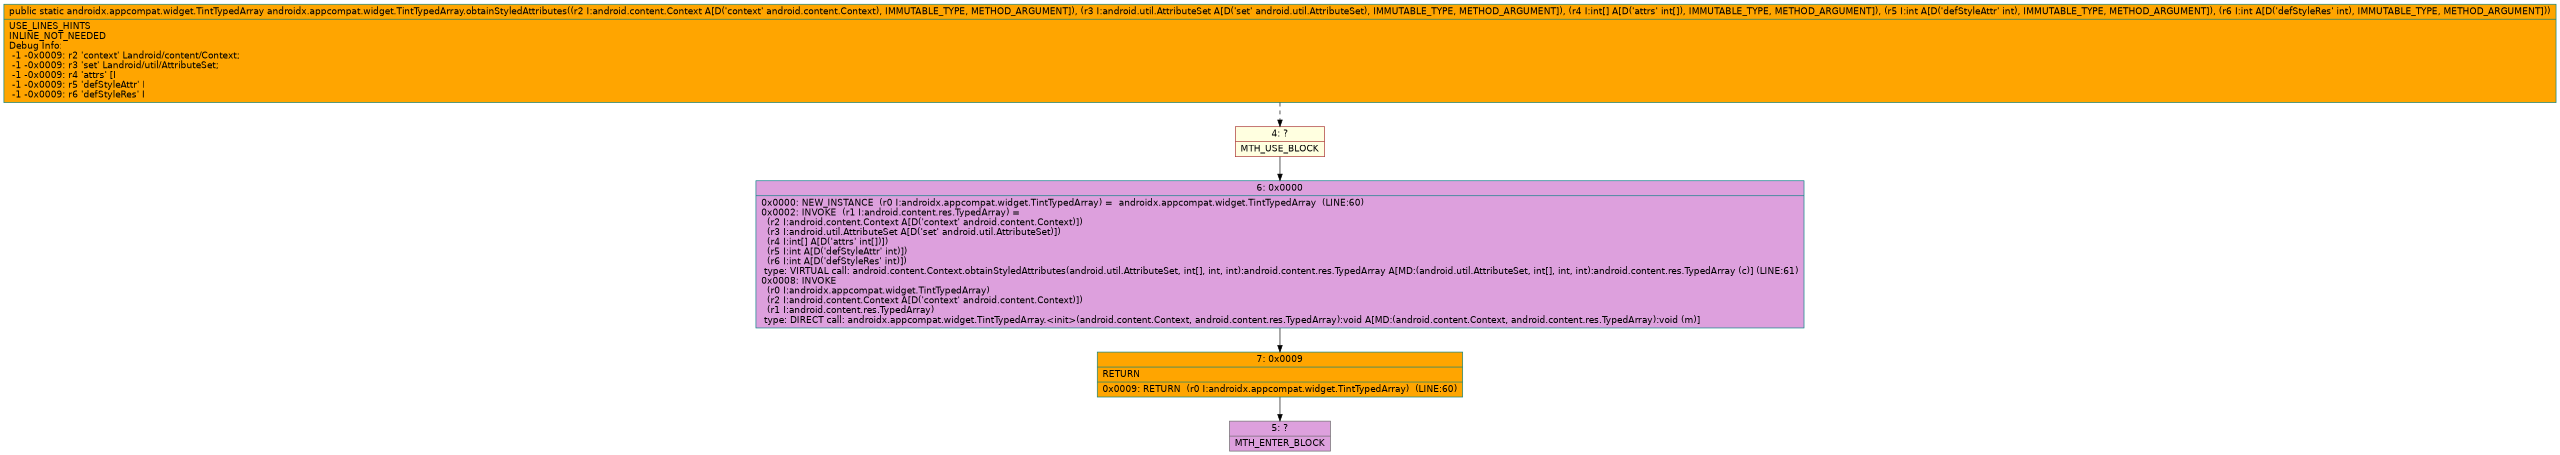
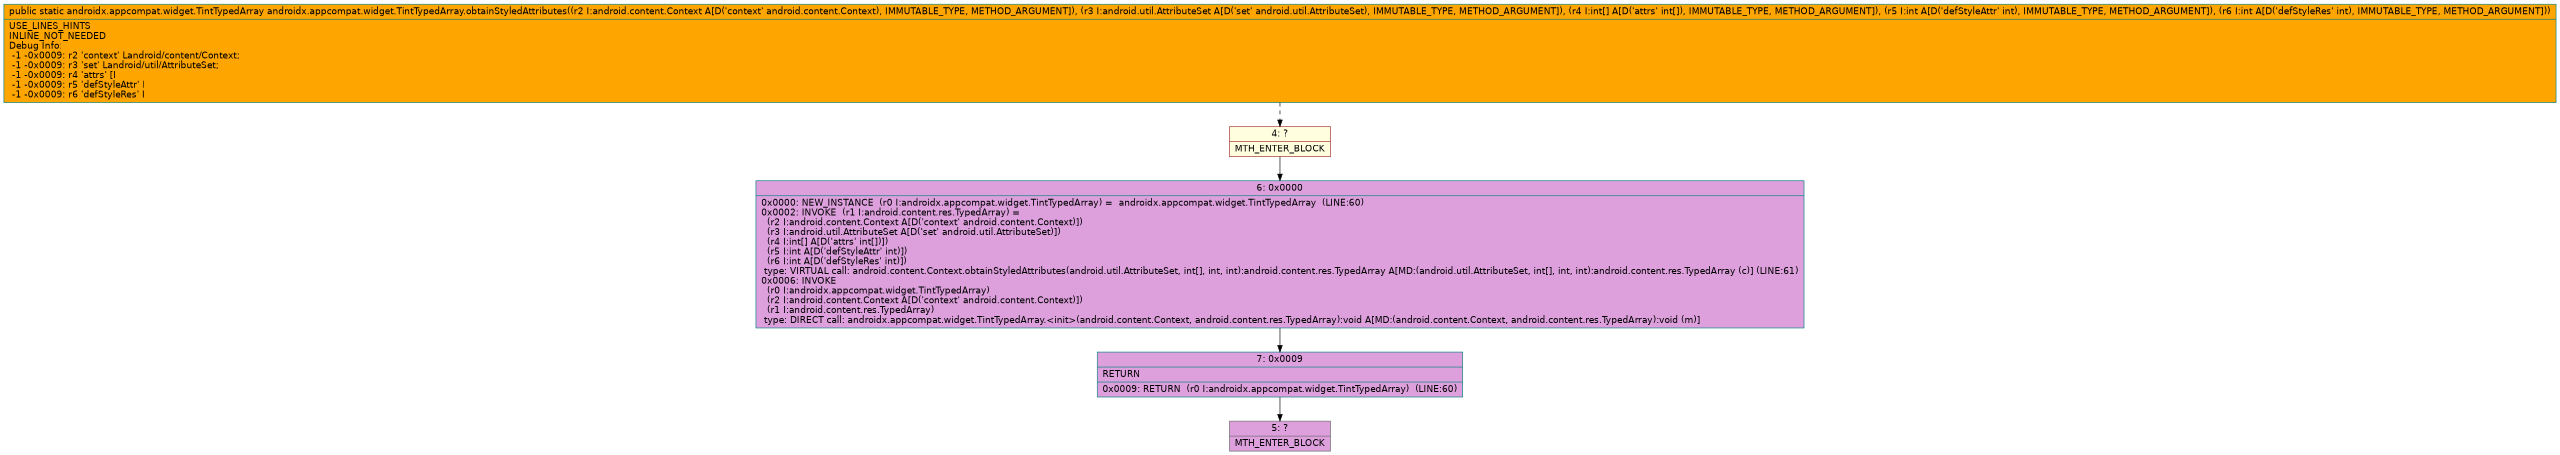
(1280, 149) -> (1280, 149)
(802, 281) -> (802, 281)
(1280, 375) -> (1280, 375)
